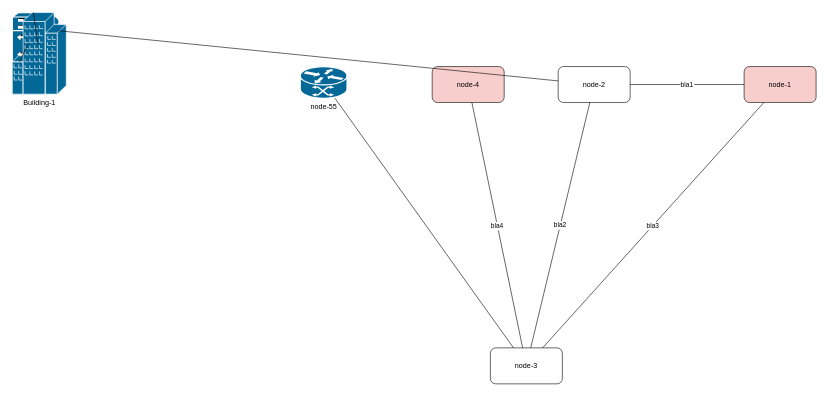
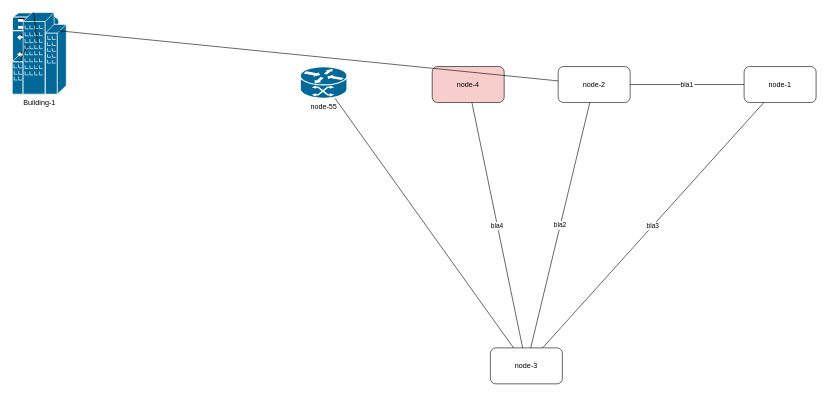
(780, 84) -> (780, 84)
